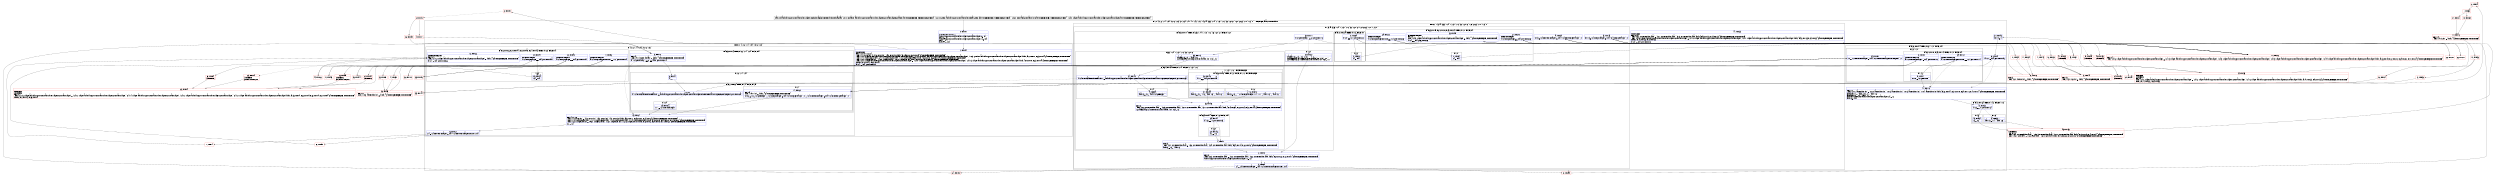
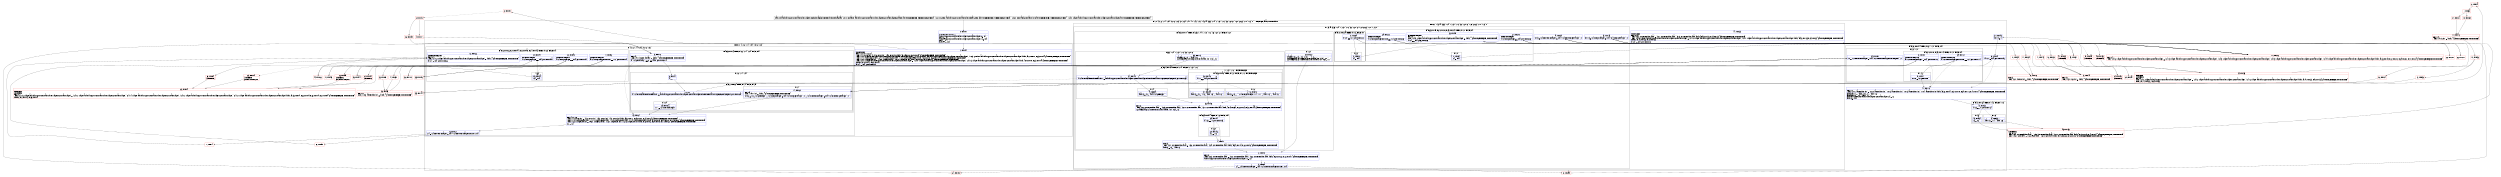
(1309, 37) -> none
